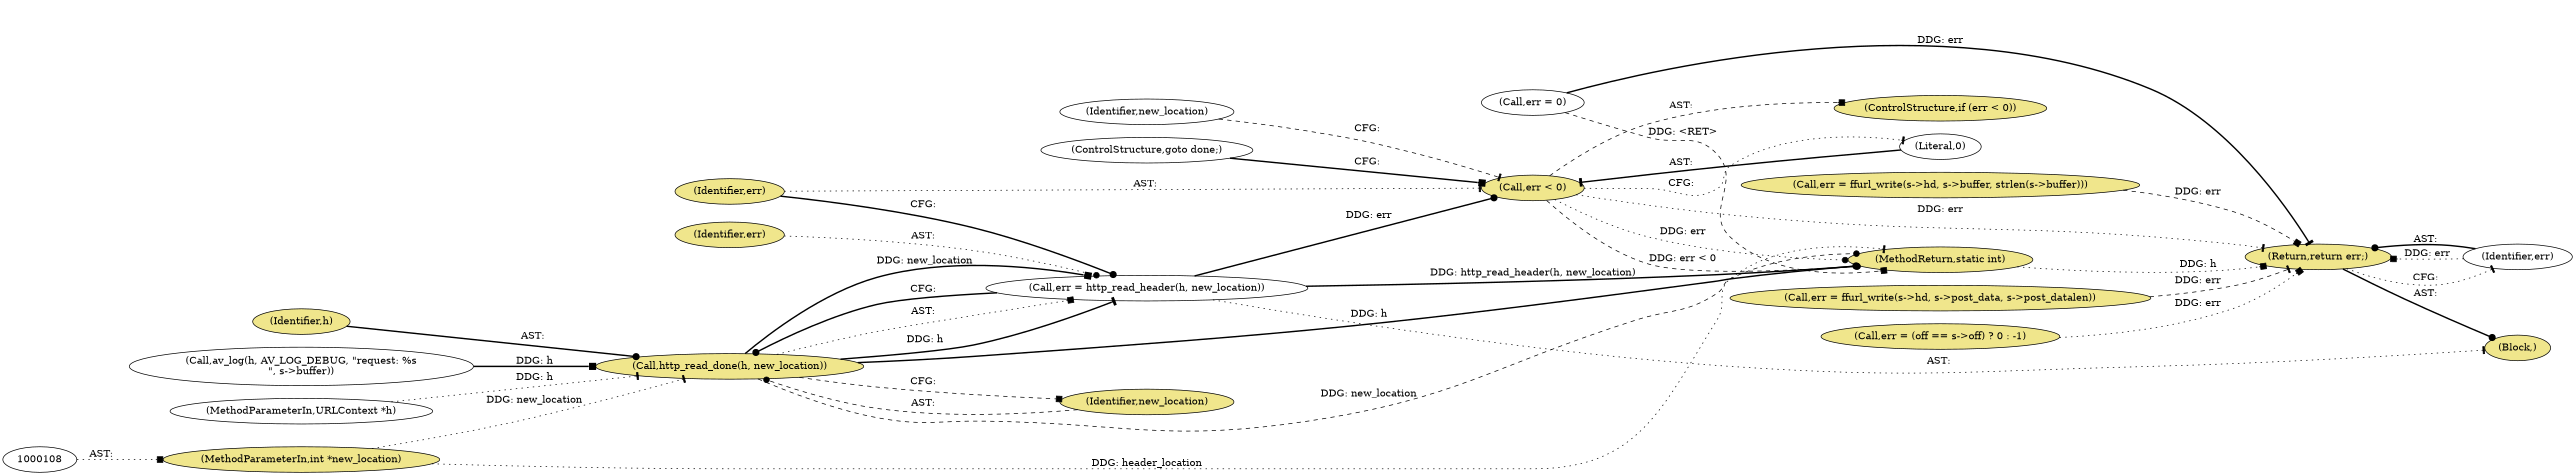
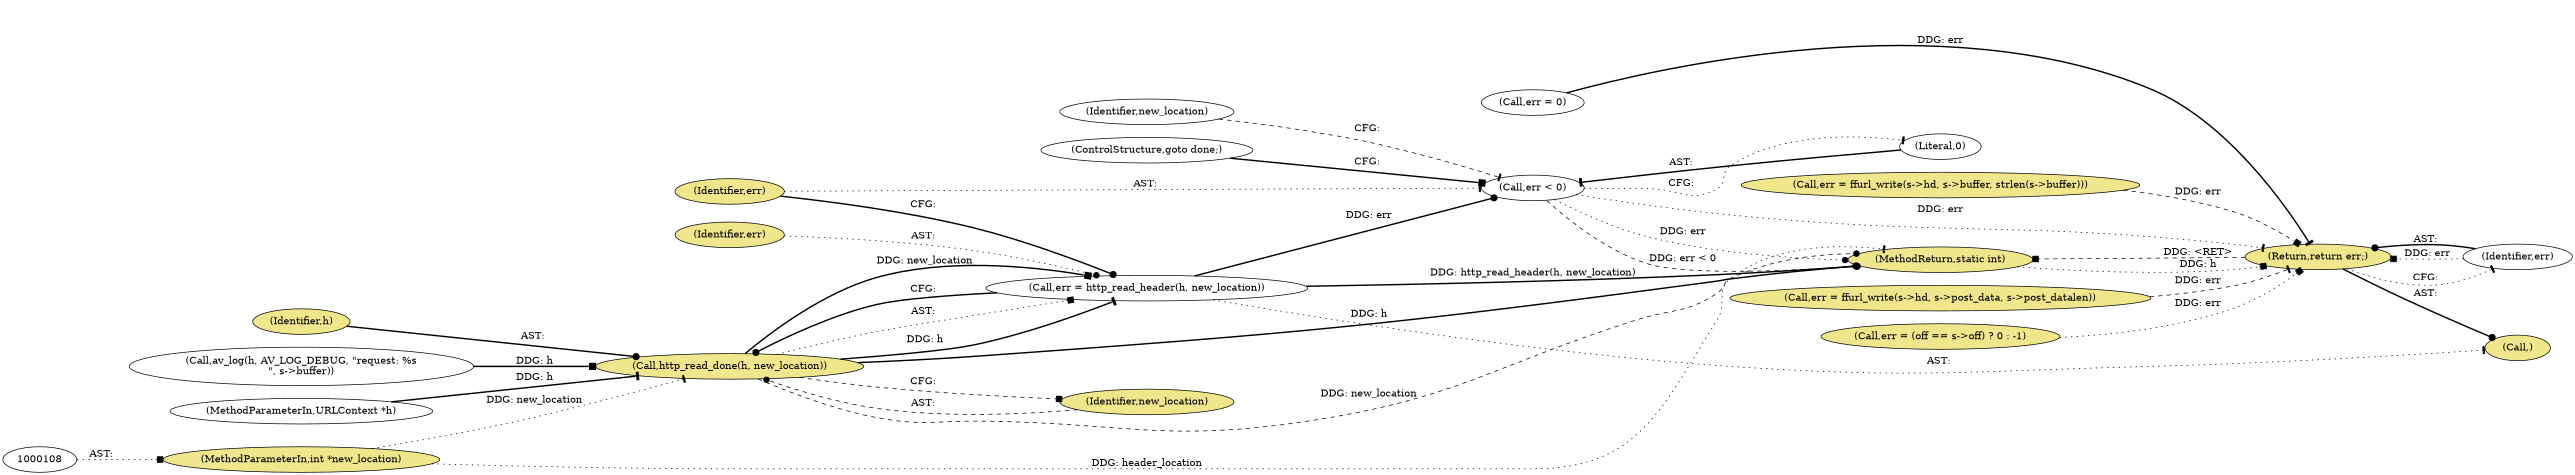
(1940, 108) -> none
(1533, 188) -> (1533, 188)
(1723, 195) -> (2143, 258)
(2518, 348) -> (2518, 348)
(513, 389) -> (513, 389)
